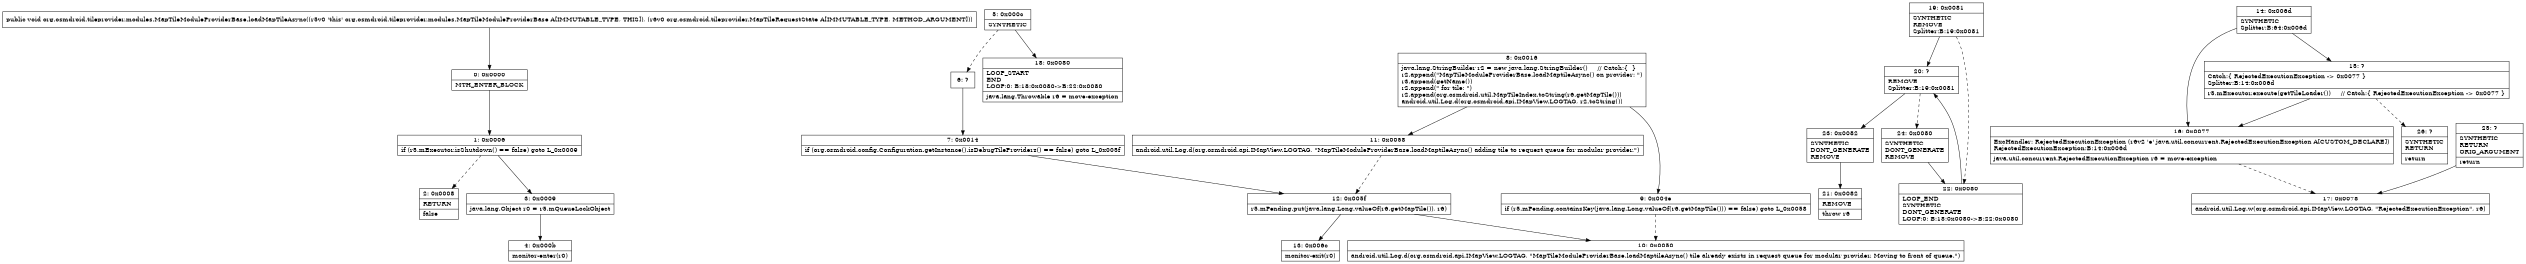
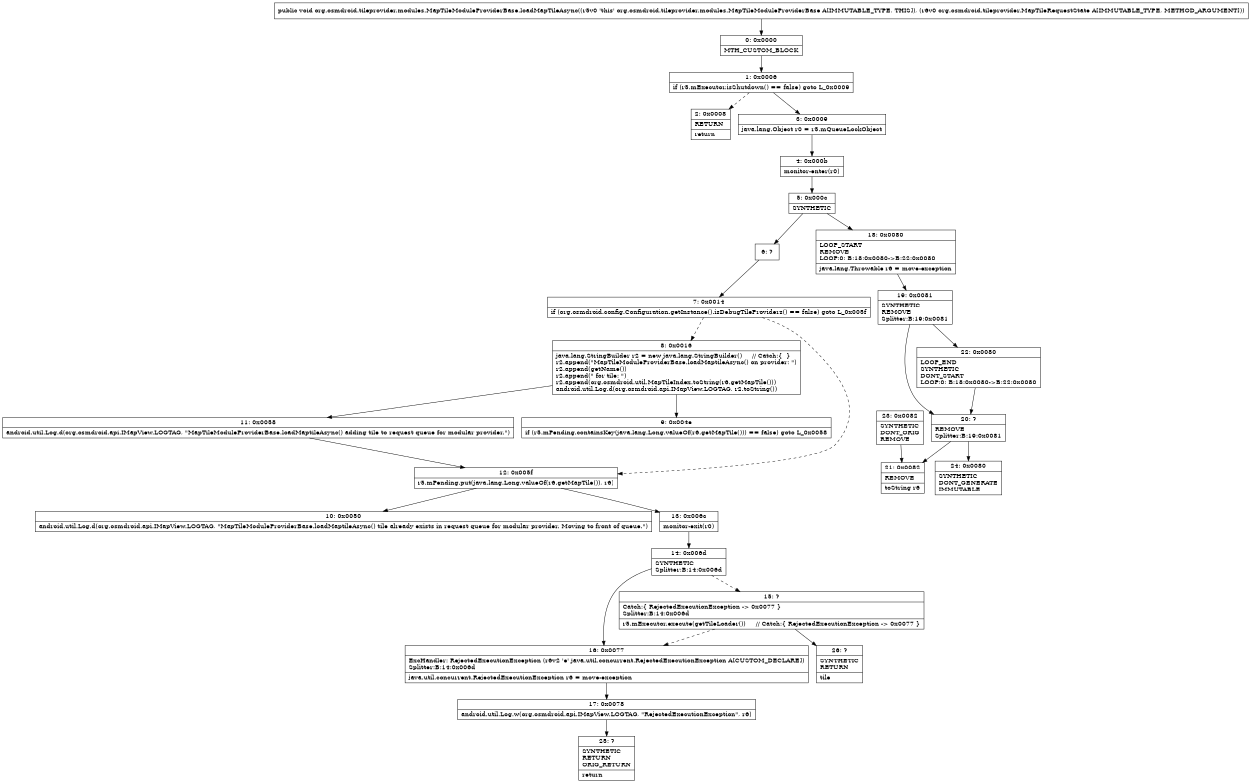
(2274, 28) -> (689, 570)
(2310, 46) -> (724, 582)
(983, 48) -> (790, 227)
(994, 80) -> (834, 252)
(1437, 82) -> (592, 369)
(490, 85) -> (761, 50)
(1969, 107) -> (943, 334)
(1919, 109) -> (968, 449)
(1885, 110) -> (939, 451)
(2389, 111) -> (804, 636)
(2276, 112) -> (691, 637)
(2061, 148) -> (442, 667)
(1840, 150) -> (900, 433)
(2490, 152) -> (607, 765)
(1900, 157) -> (960, 490)
(2415, 159) -> (825, 678)
(1935, 171) -> none
(1370, 173) -> (385, 452)
(1154, 174) -> (815, 454)
(2275, 178) -> (607, 689)
(2419, 180) -> (607, 726)
none -> (812, 183)
(1932, 212) -> (942, 376)
(430, 214) -> (705, 134)
(1836, 214) -> (902, 488)
(1656, 225) -> none
none -> (901, 280)
none -> (698, 327)
none -> (689, 538)
